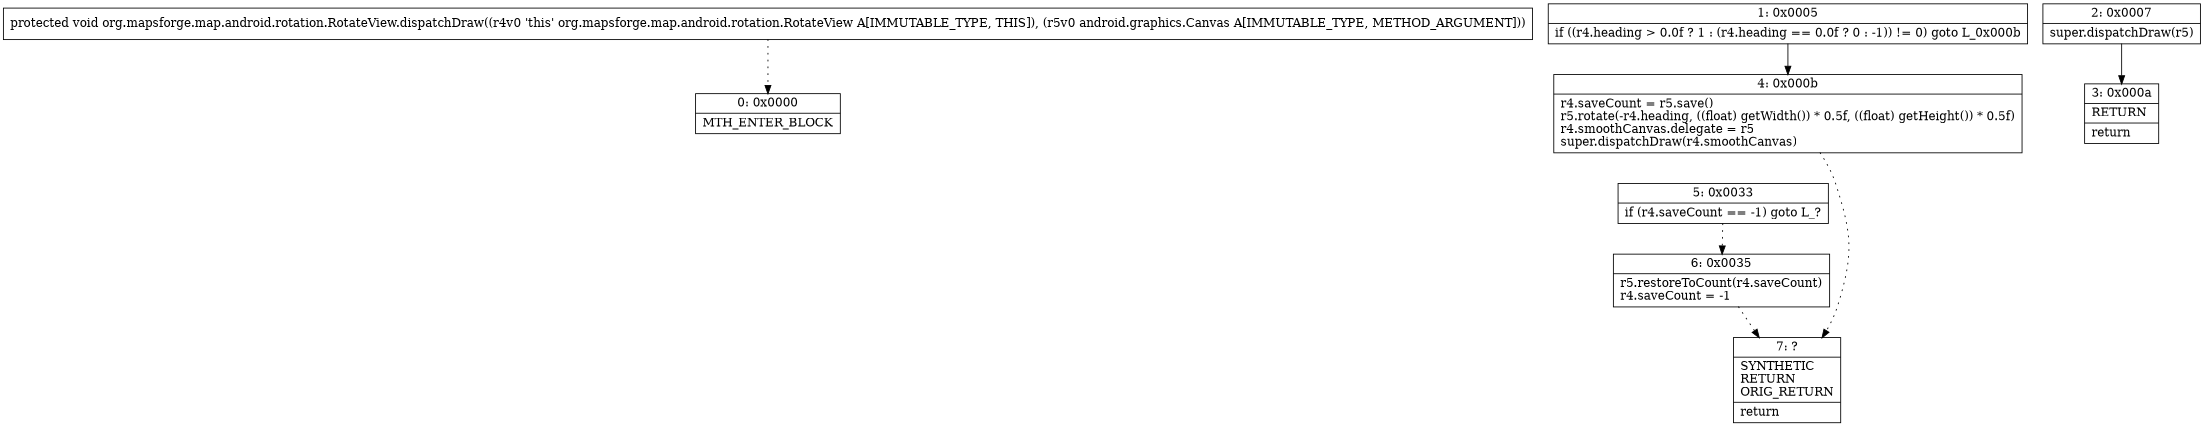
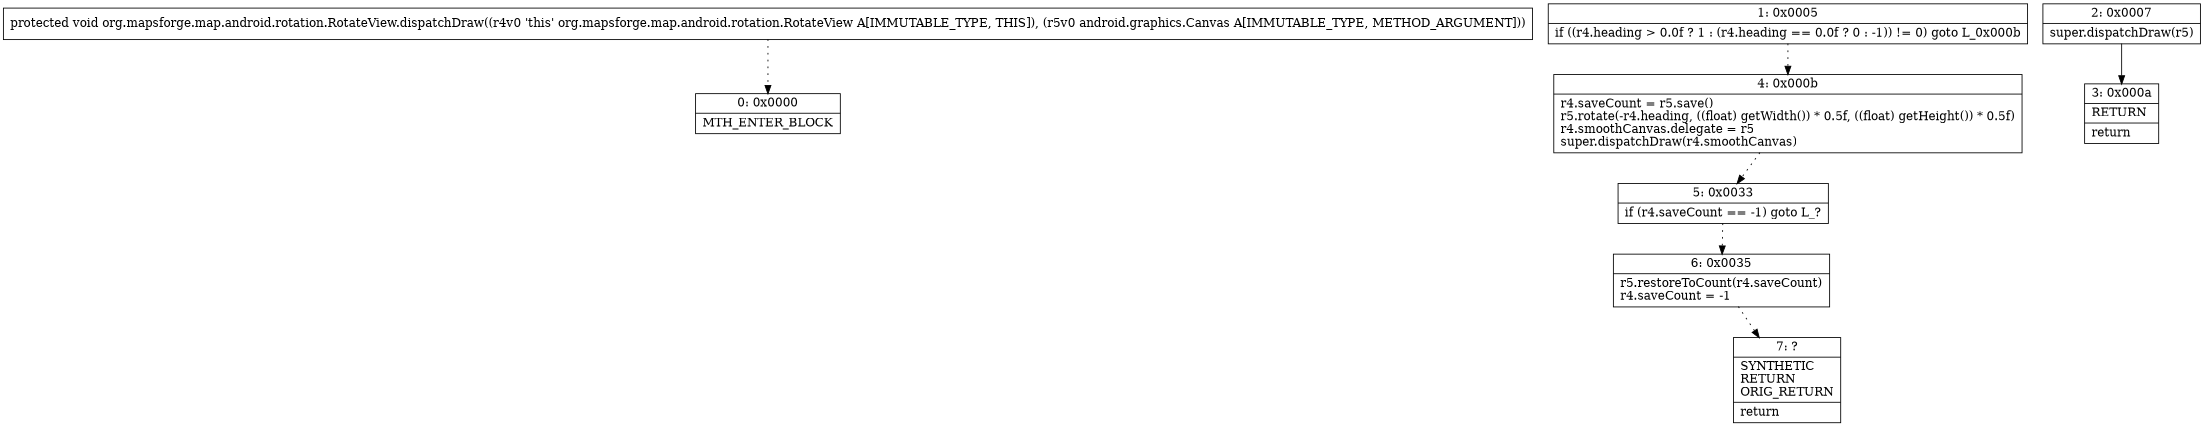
(1788, 55) -> (1788, 55)
(1849, 241) -> (1751, 165)
